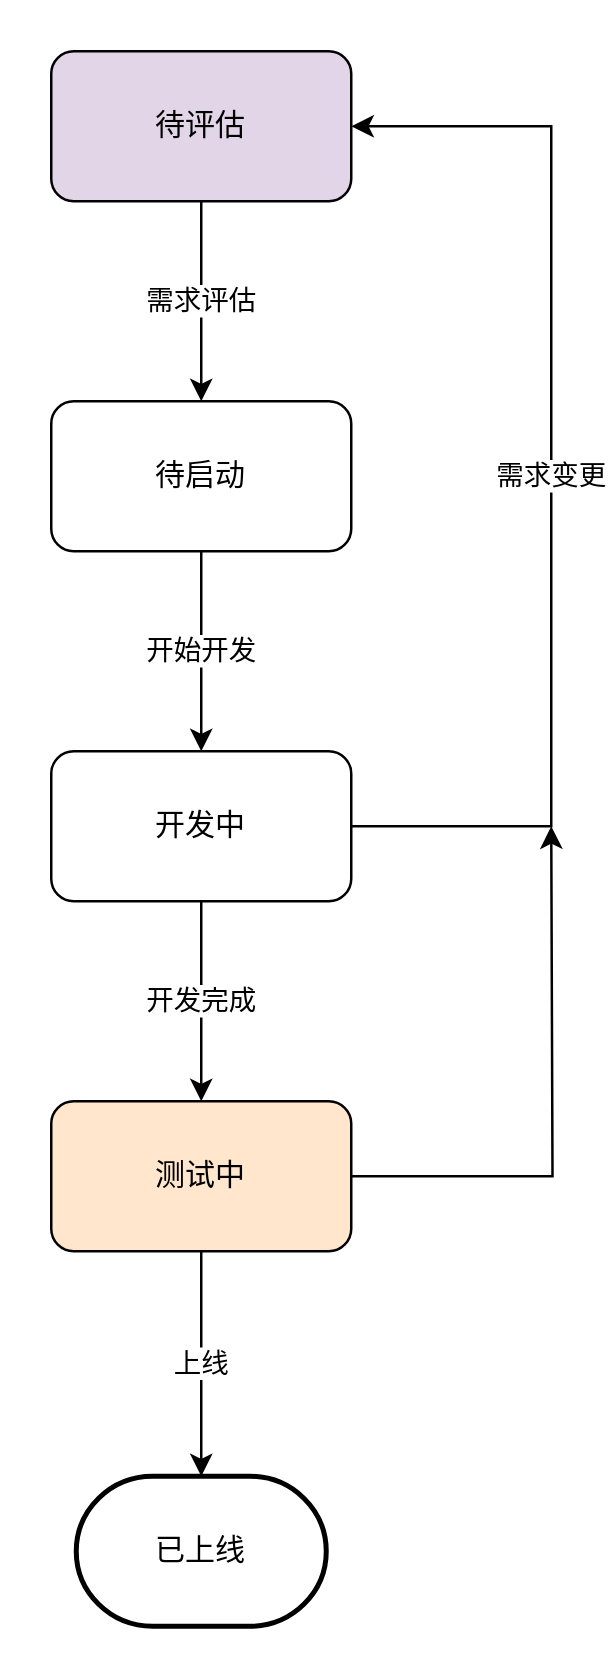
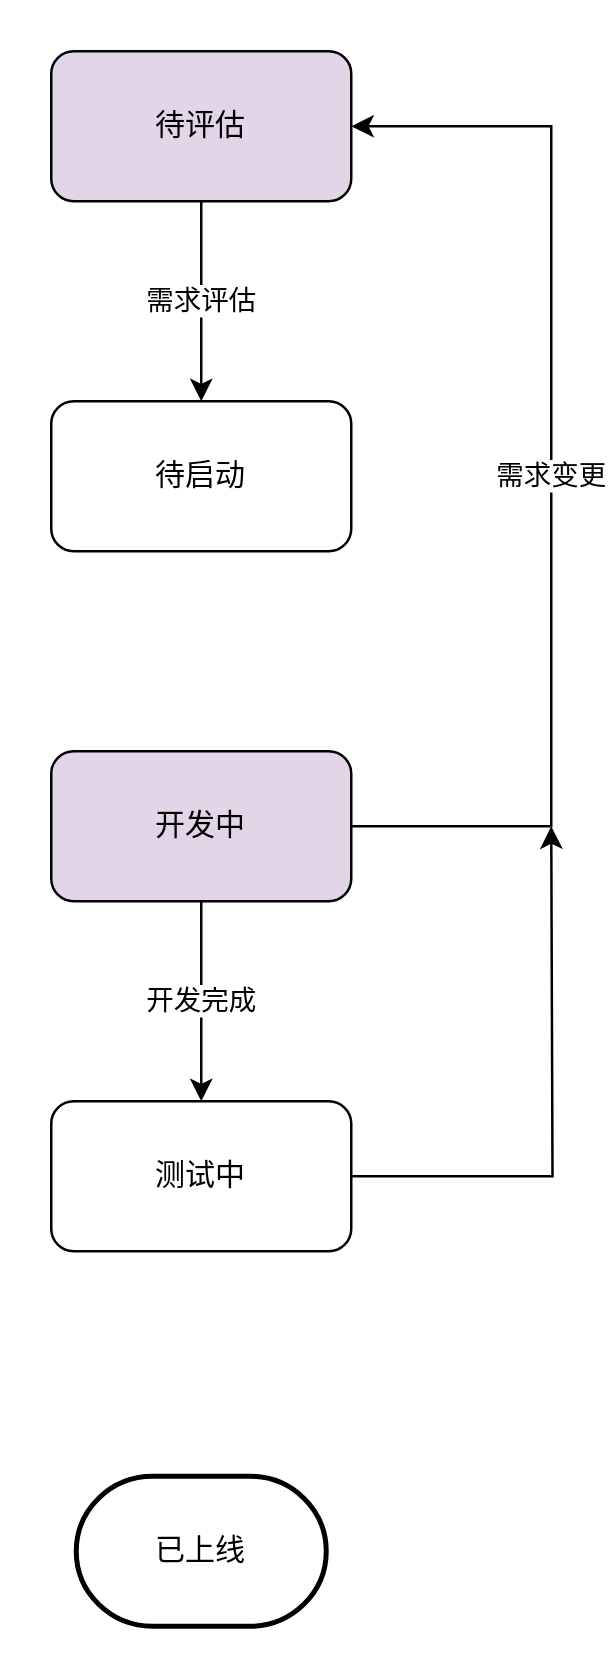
(201, 689) -> none
(201, 826) -> (201, 826)
(201, 1176) -> (201, 1176)
(201, 1408) -> none
